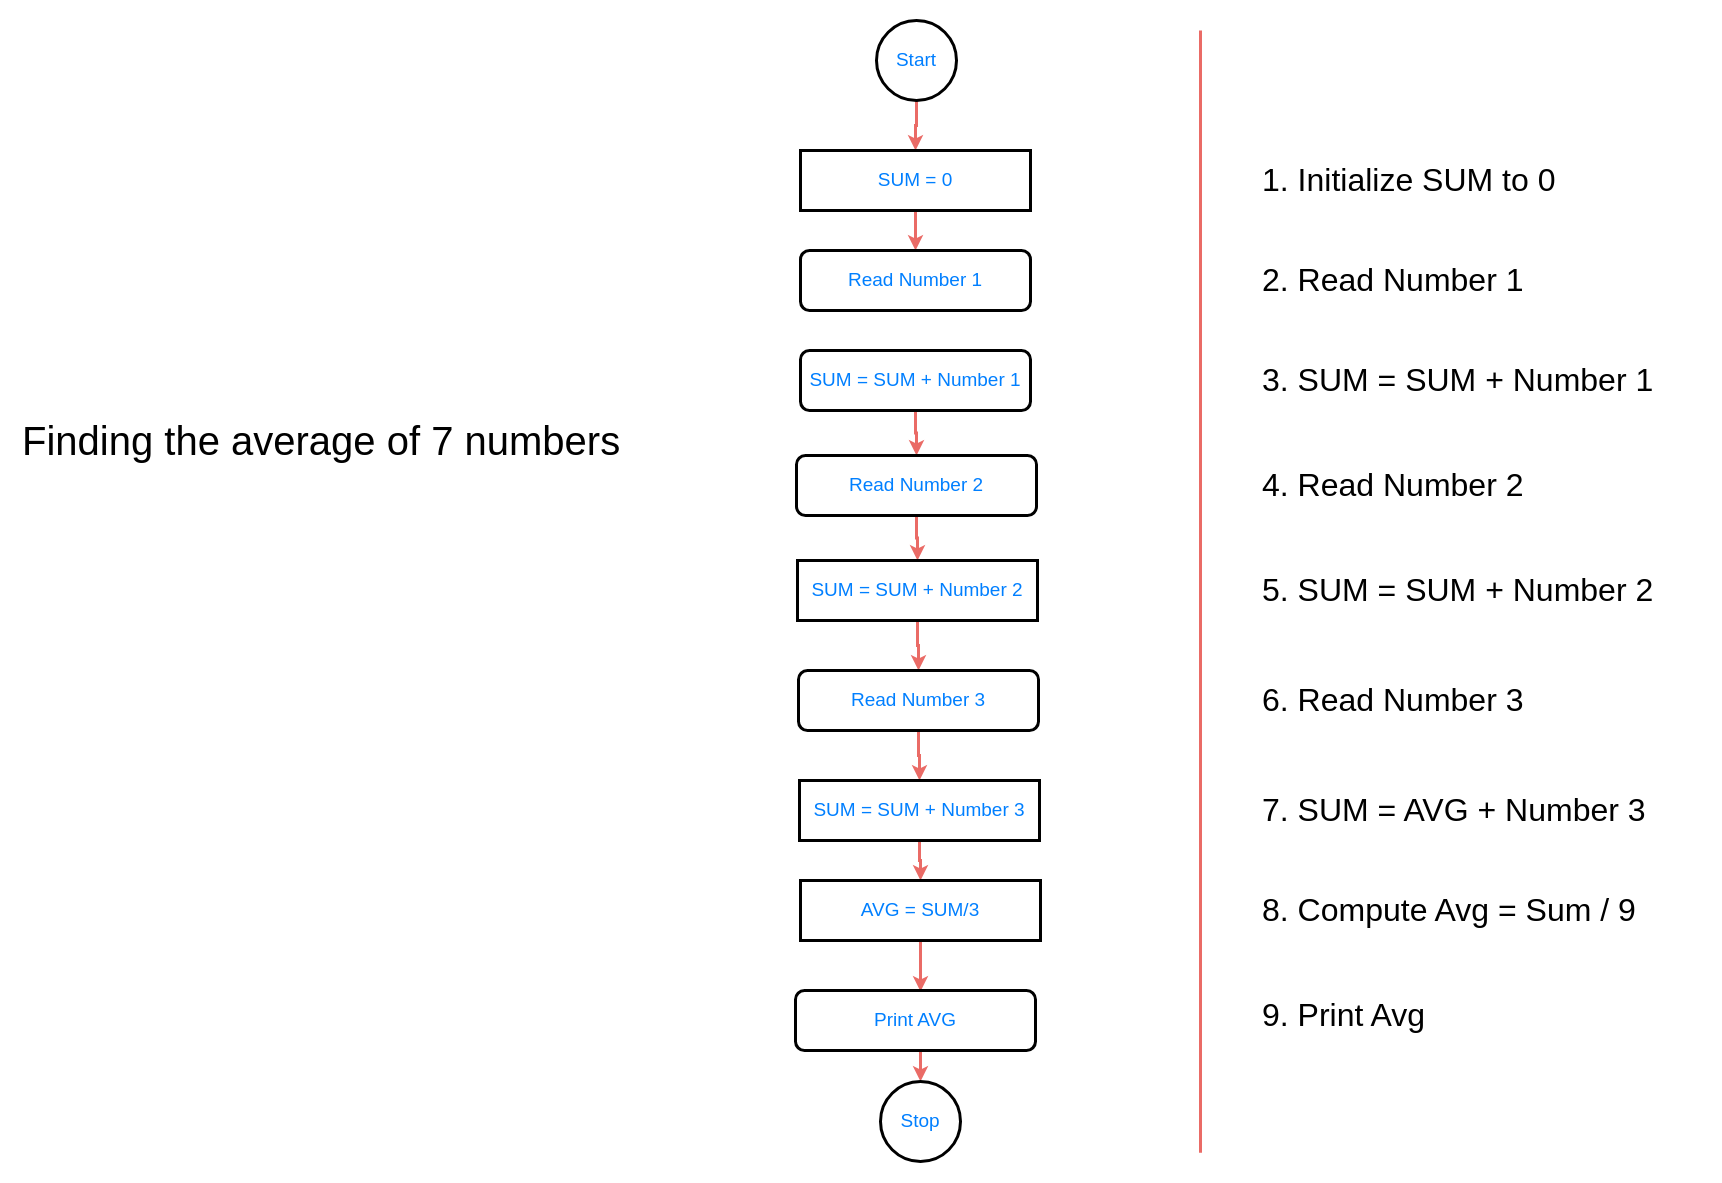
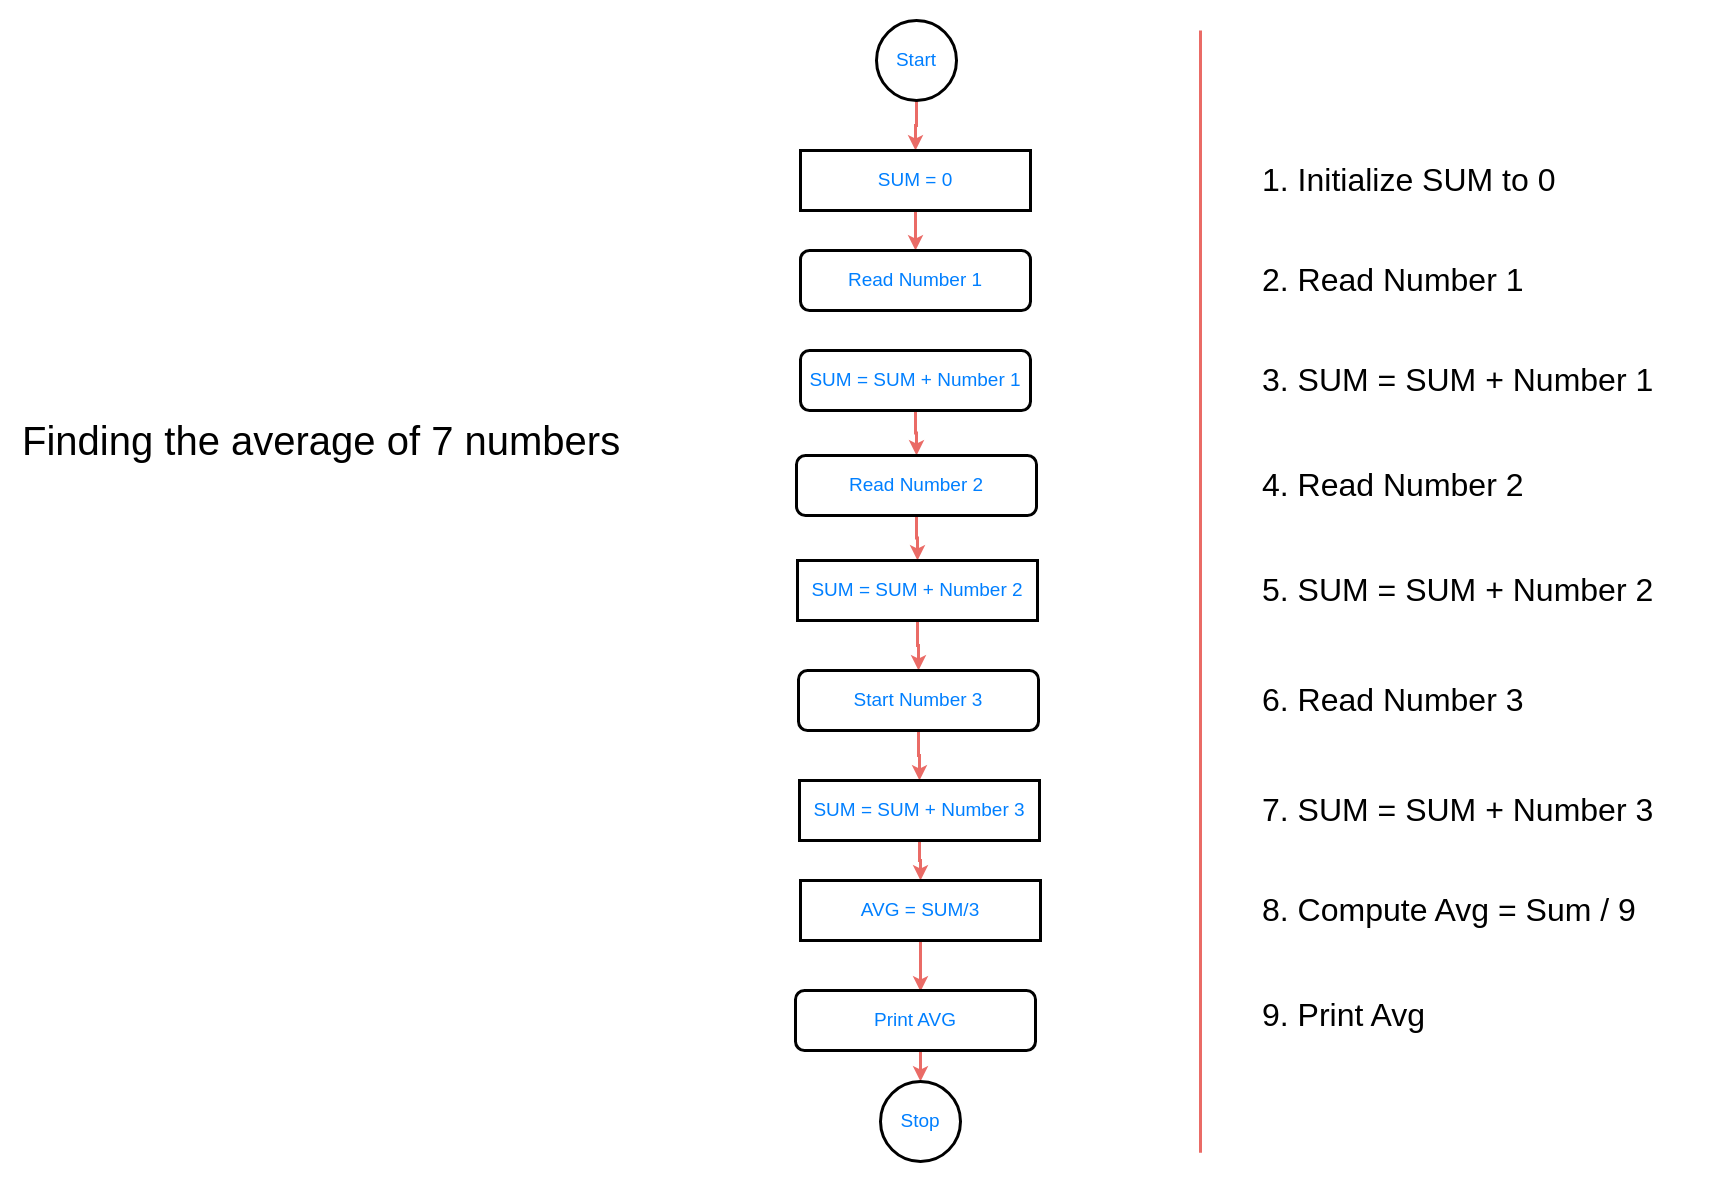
(919, 701) -> (919, 701)
(1439, 811) -> (1439, 811)
